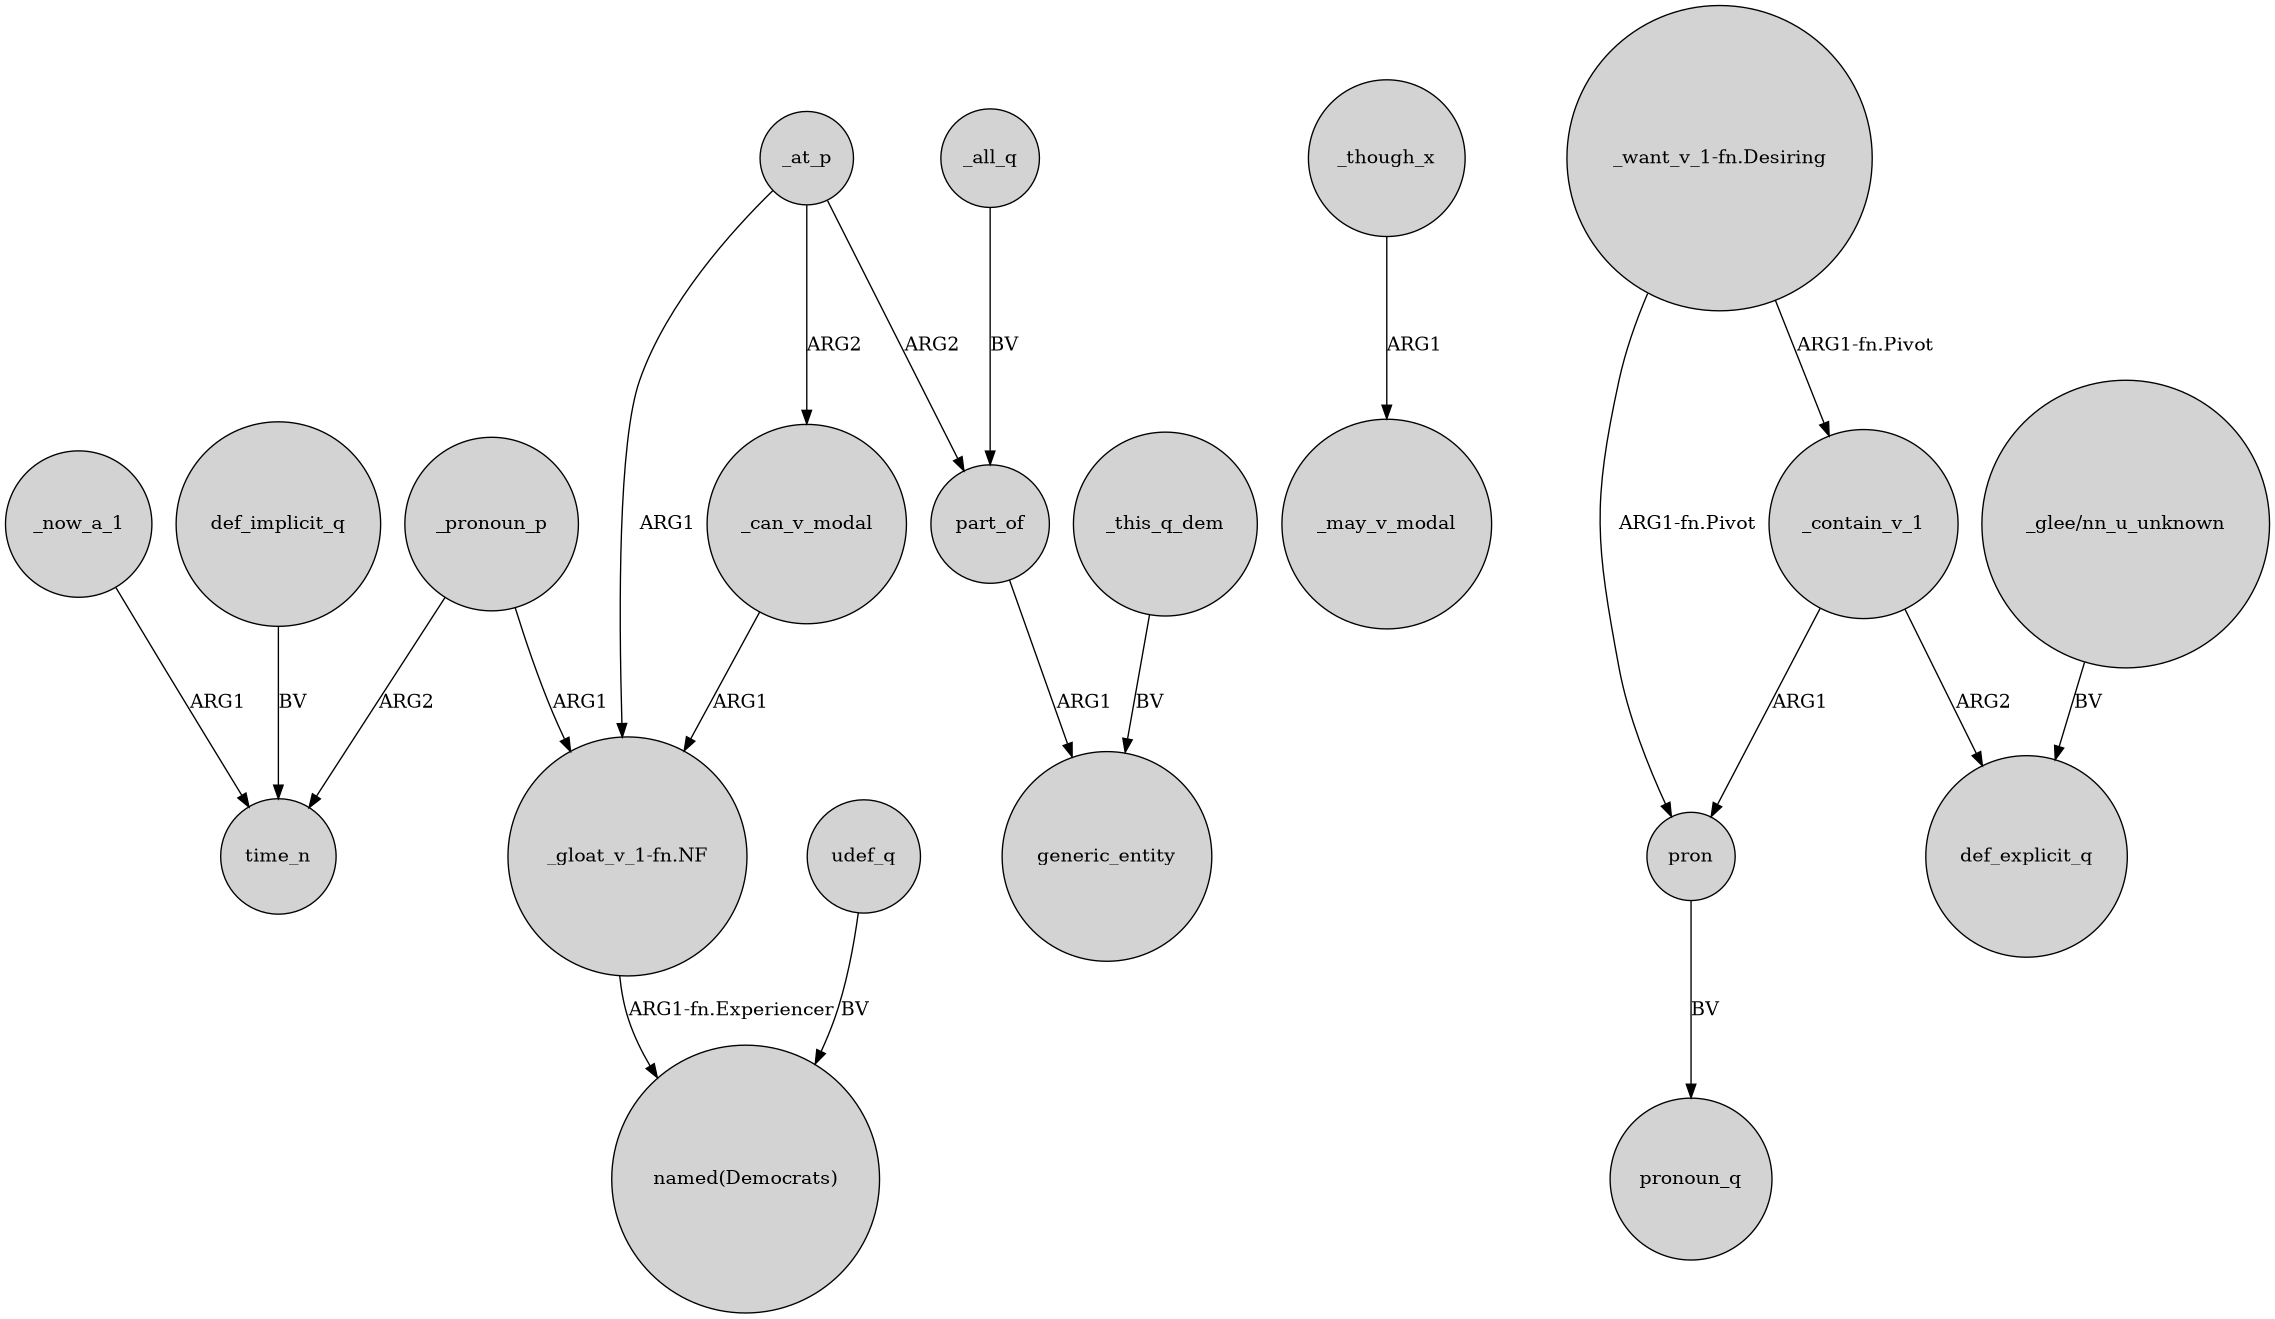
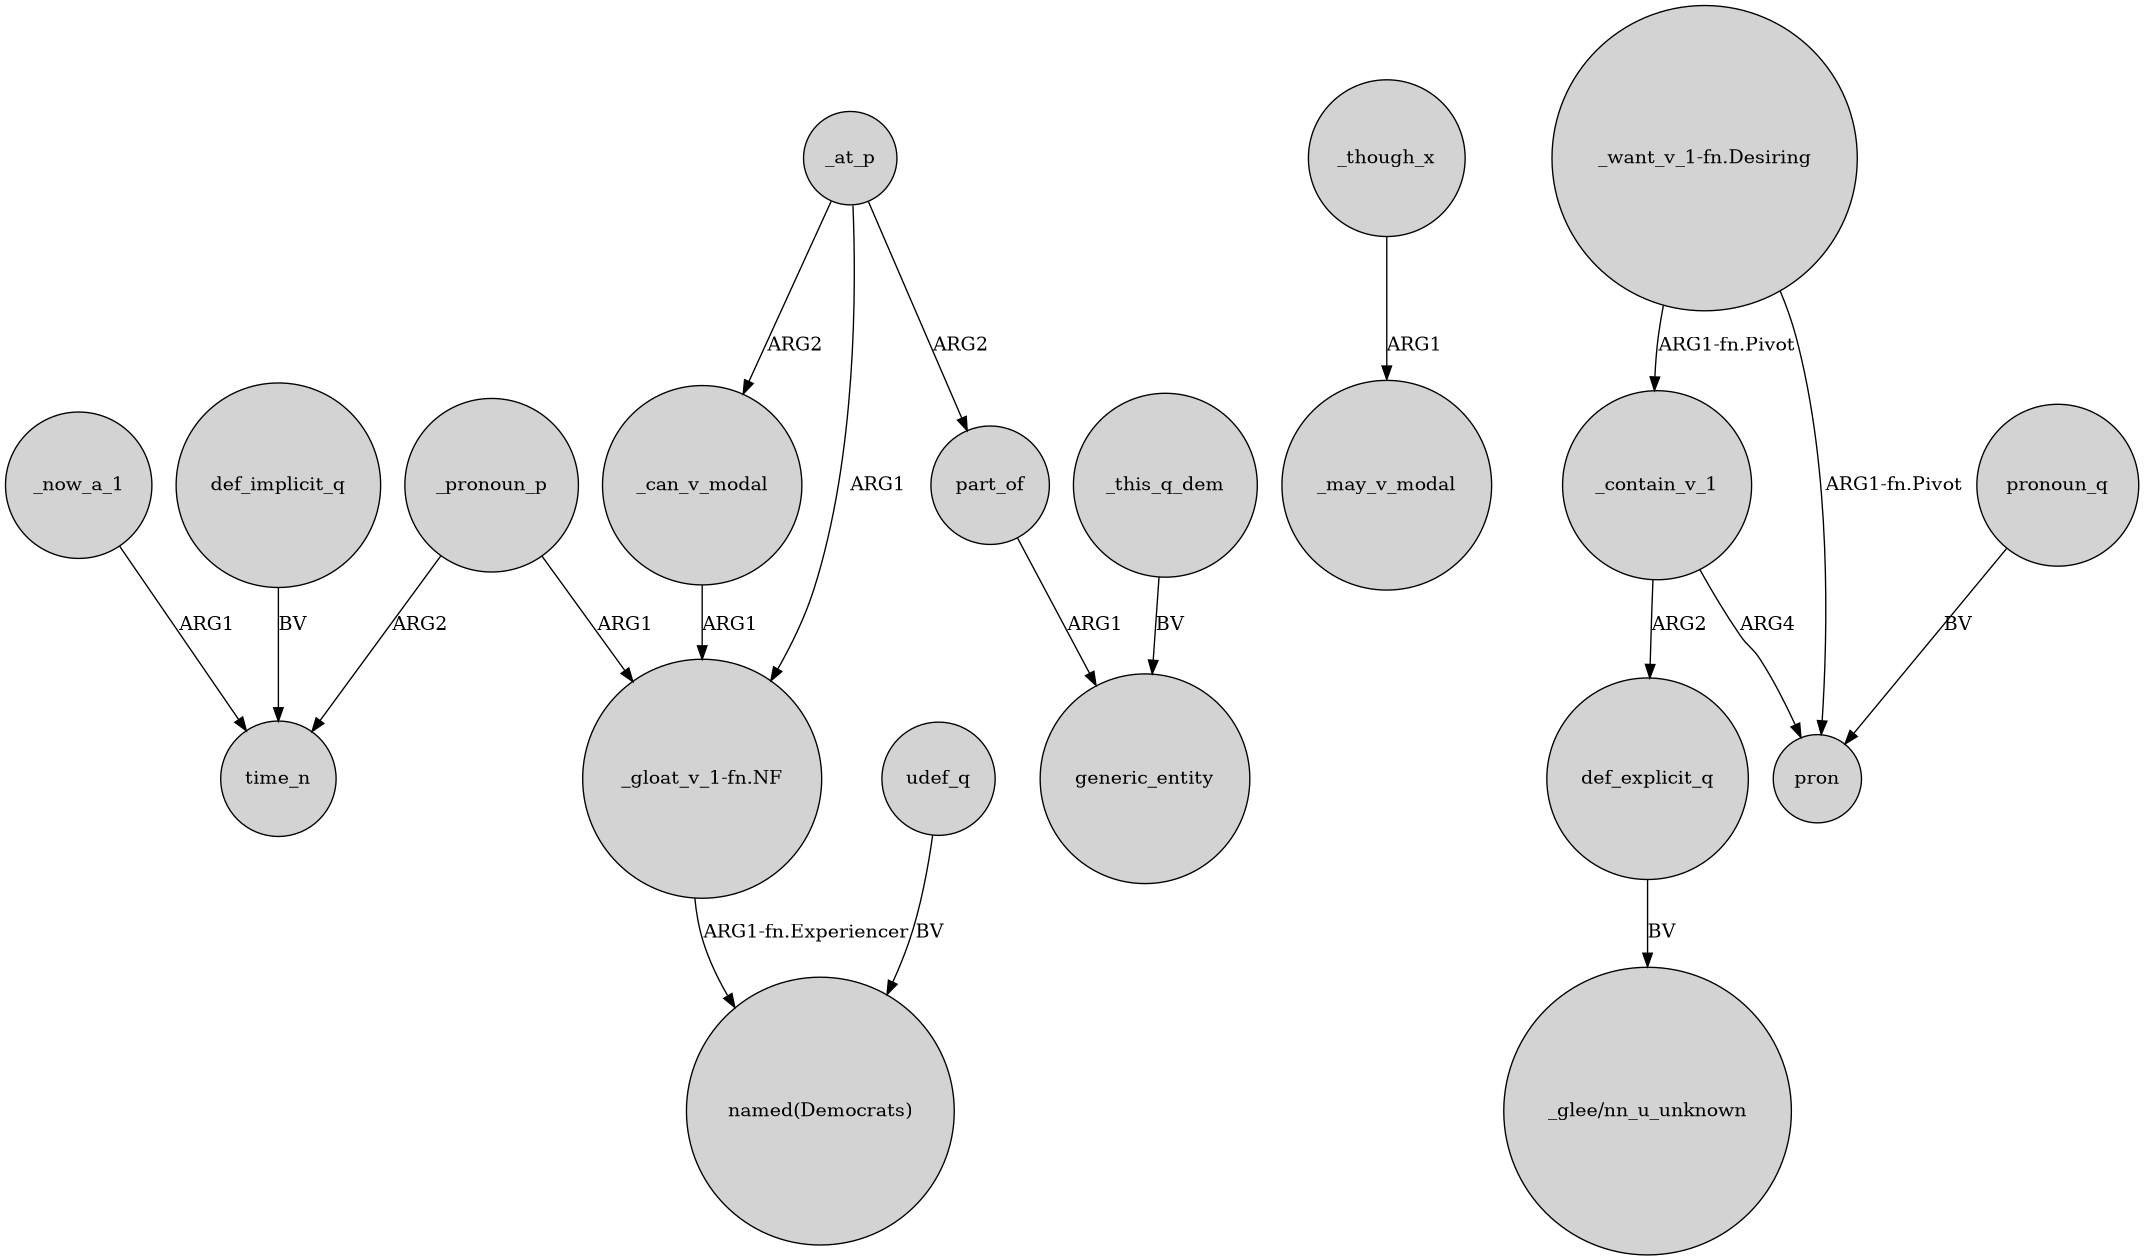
(990, 158) -> none
(1800, 703) -> (1768, 625)
(2072, 705) -> (1648, 916)
(1691, 992) -> (1930, 641)
